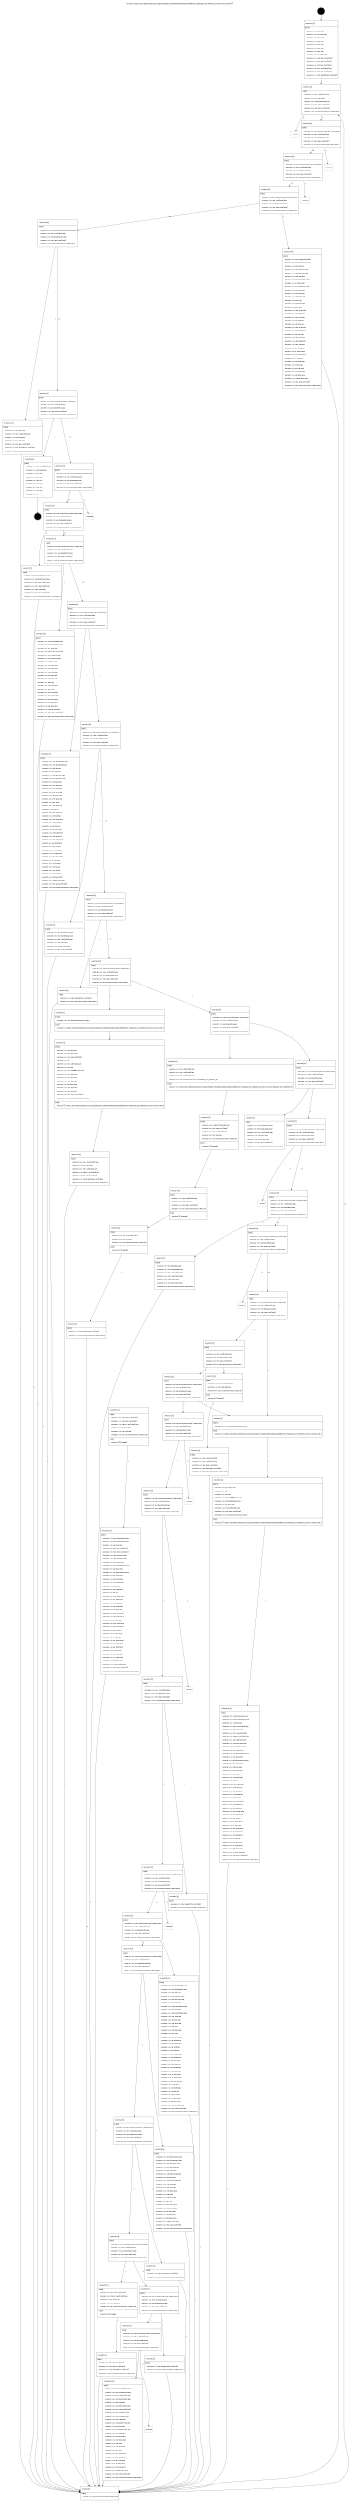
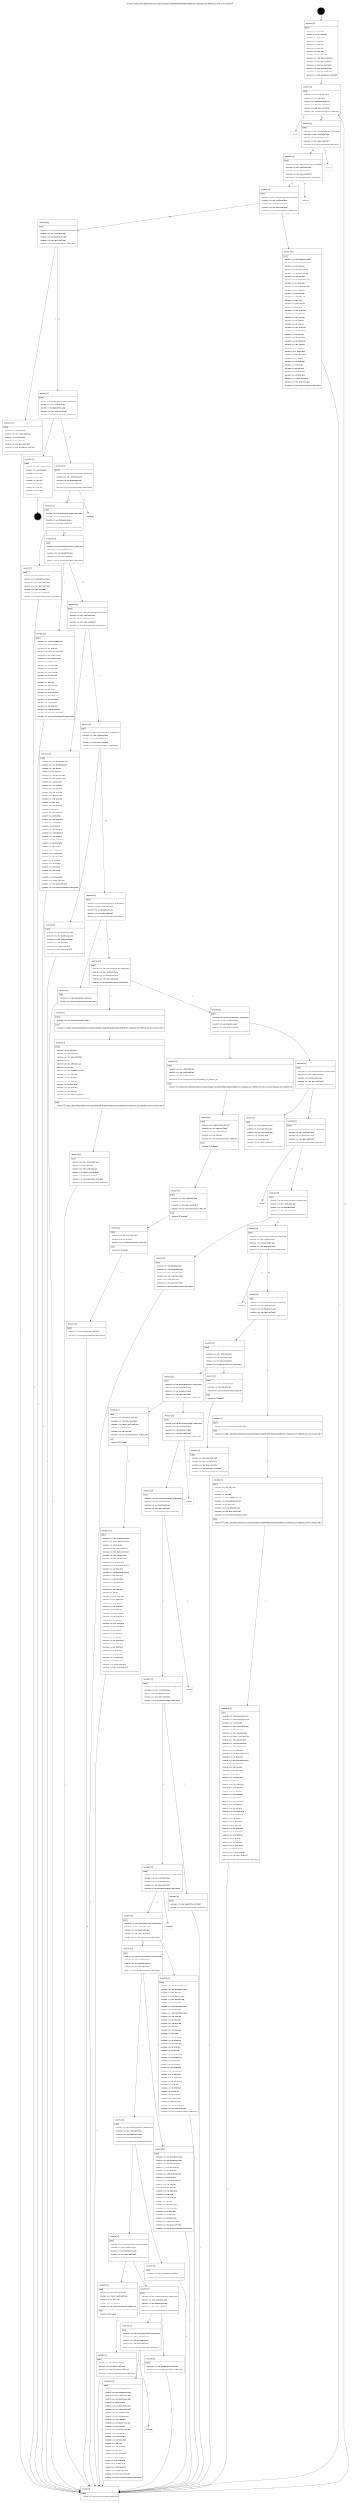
(213, 1409) -> (157, 1406)
